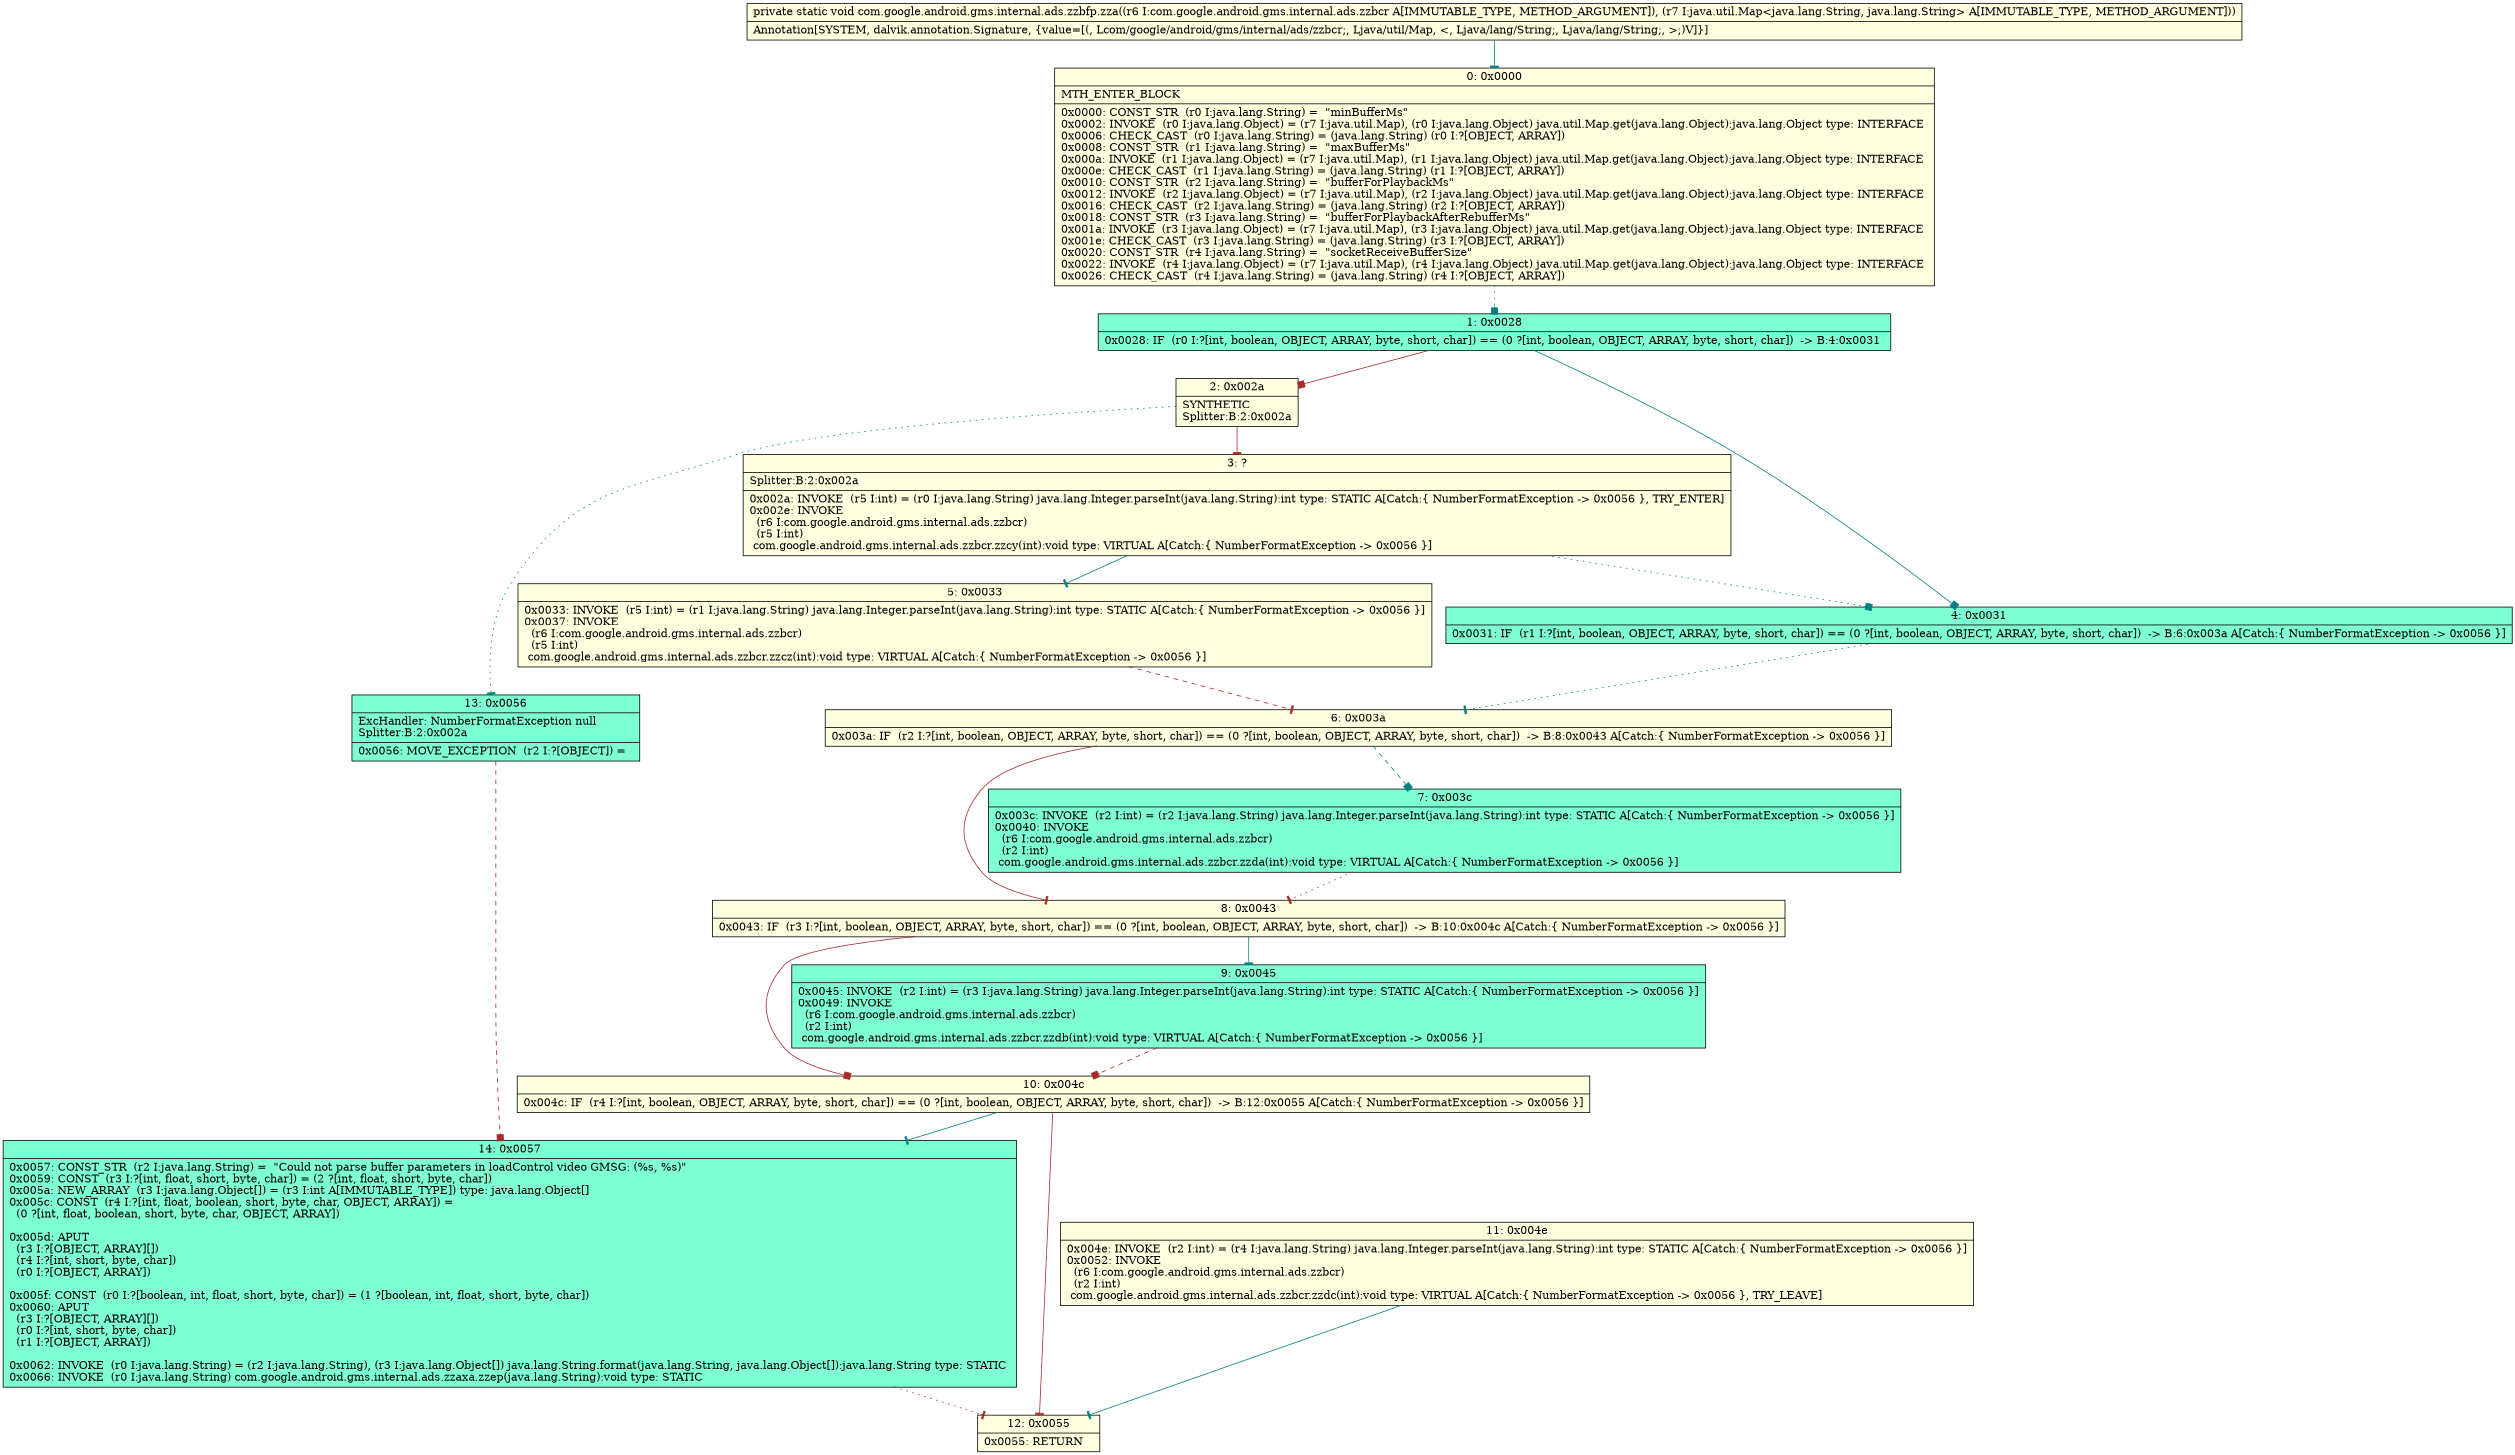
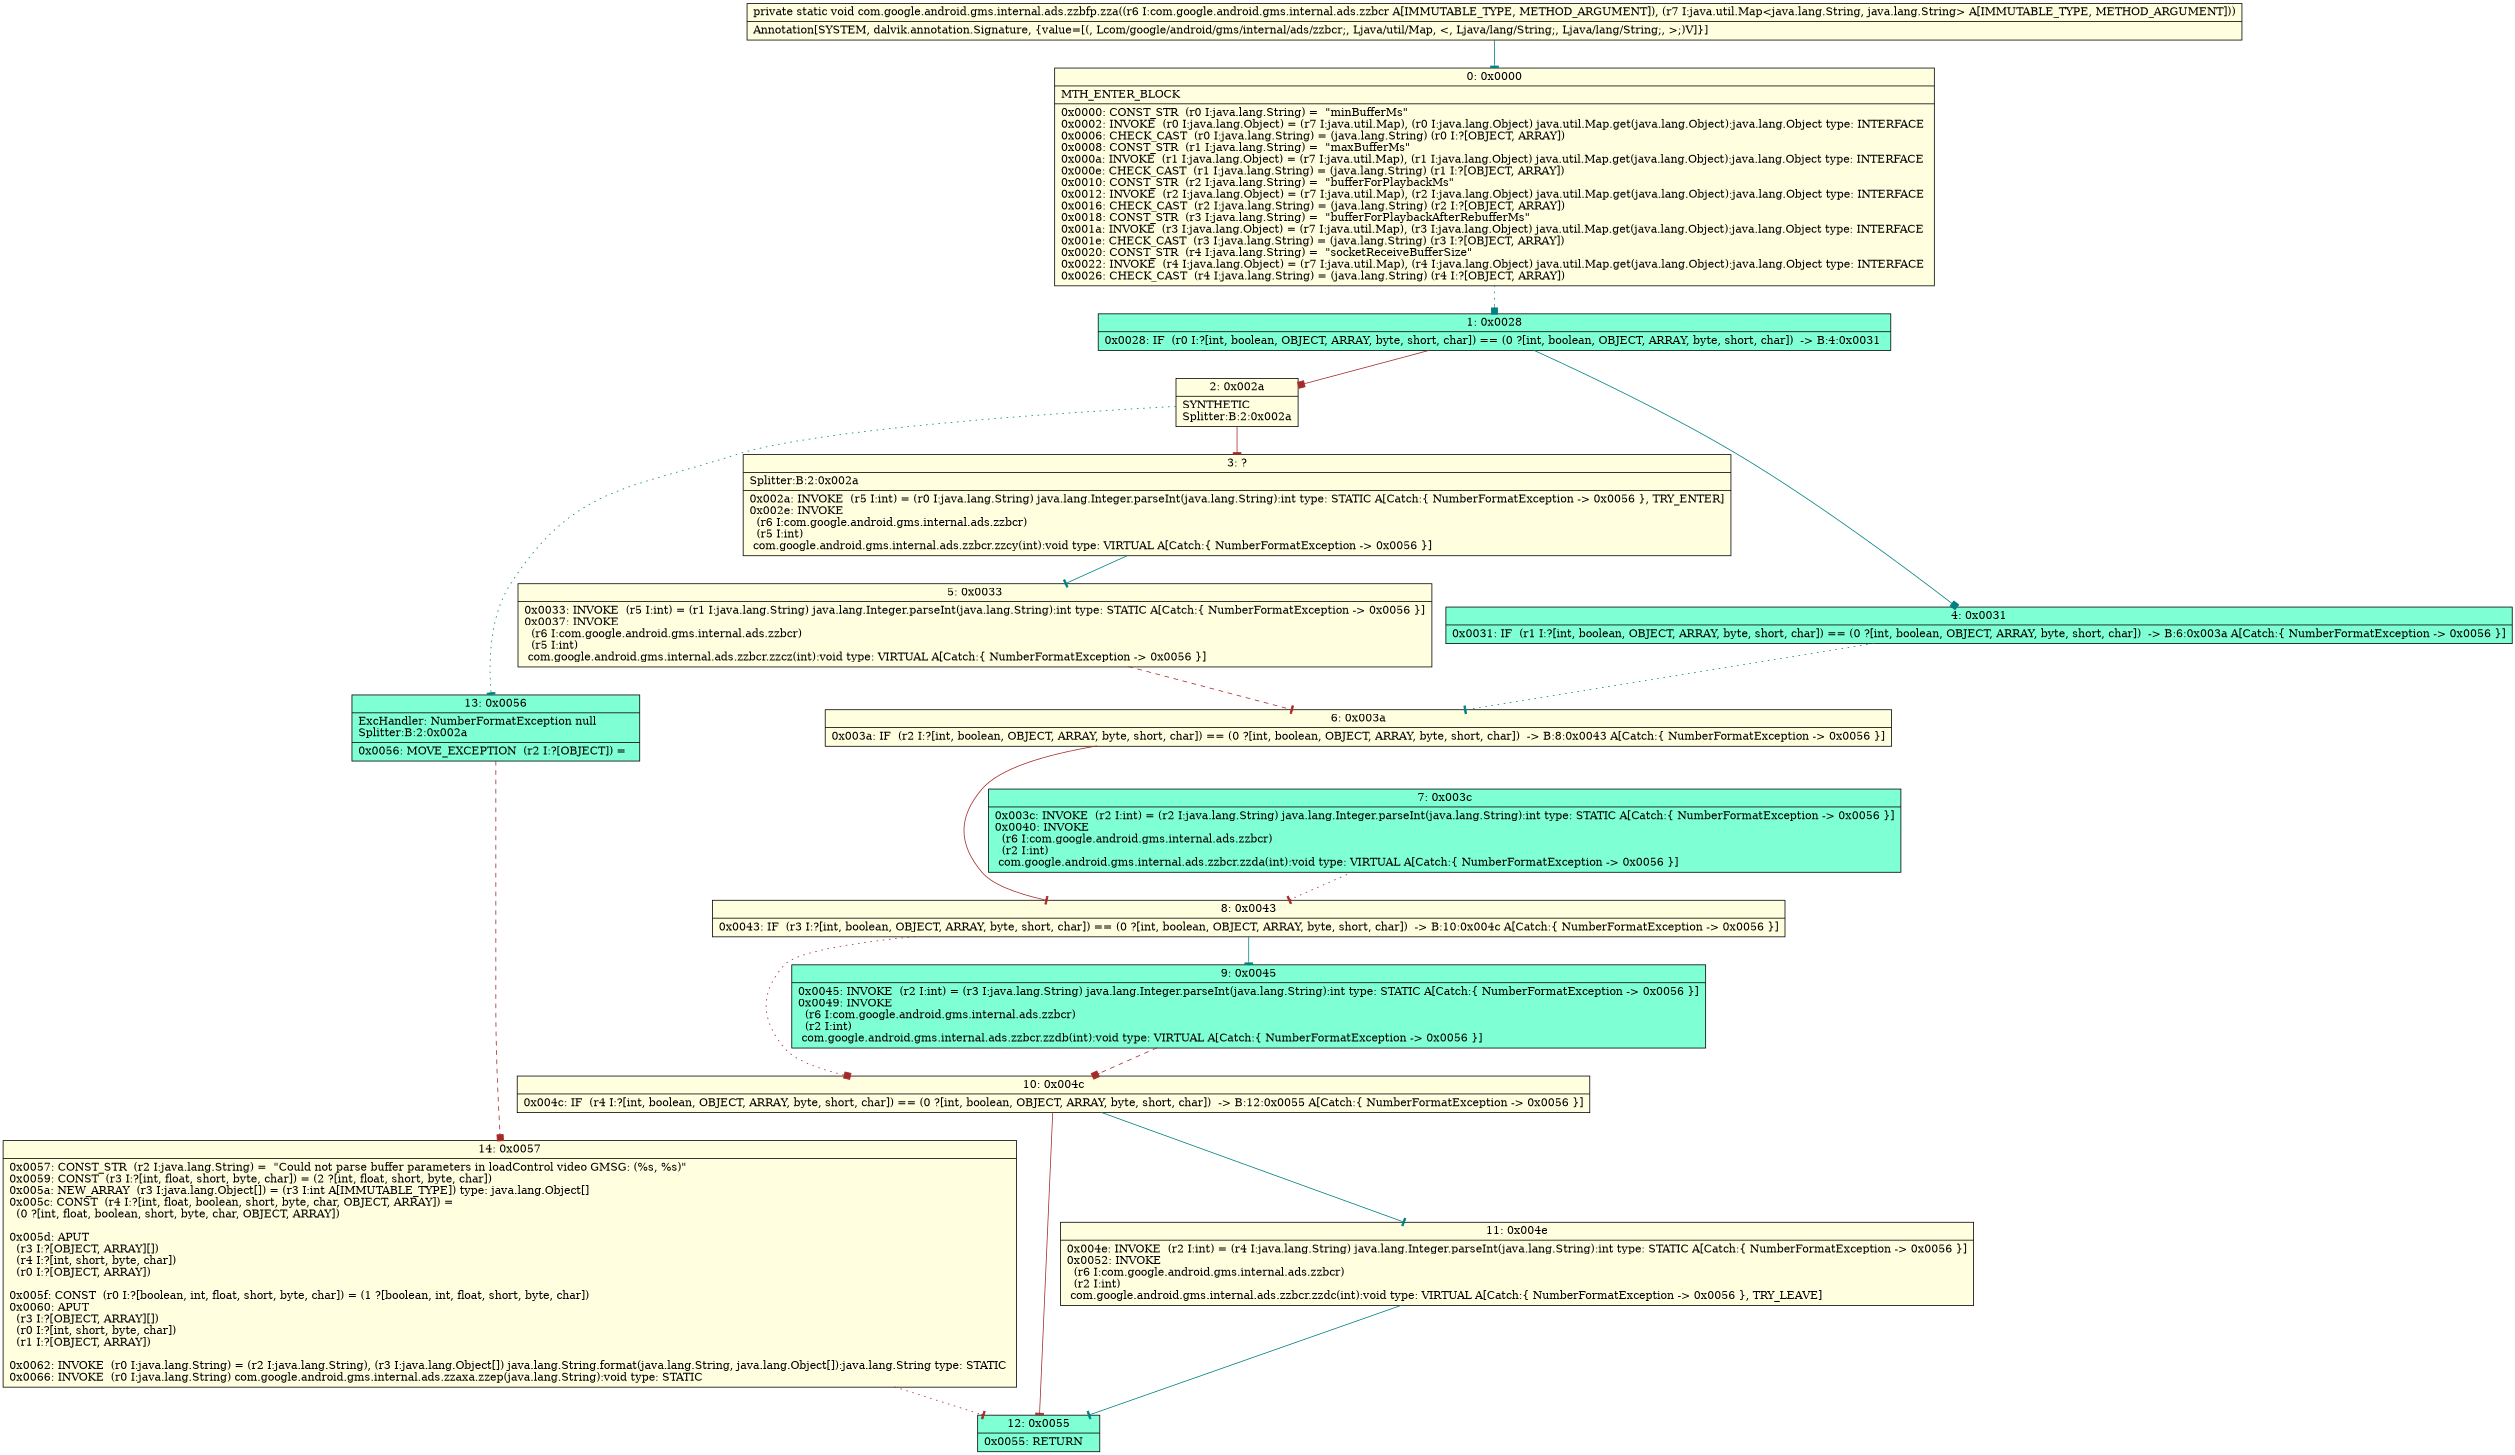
(1705, 581) -> none
(1389, 765) -> none
(777, 974) -> (777, 974)
(954, 1126) -> (1251, 1167)
(510, 1264) -> (510, 1264)
(1039, 1433) -> (1039, 1433)
